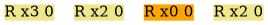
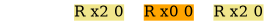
(29, 13) -> none
